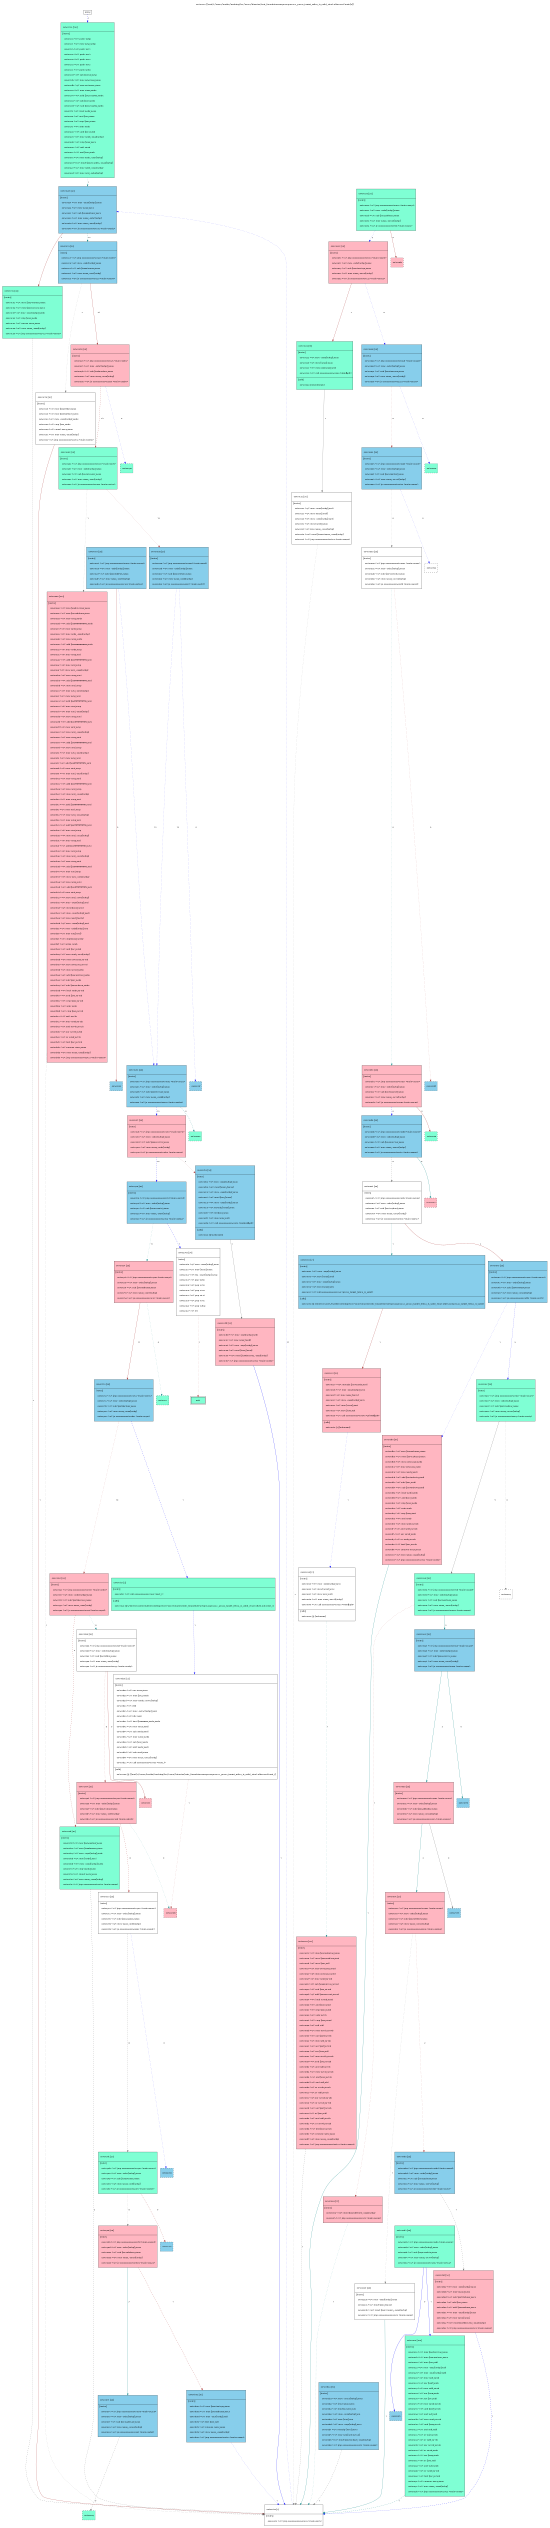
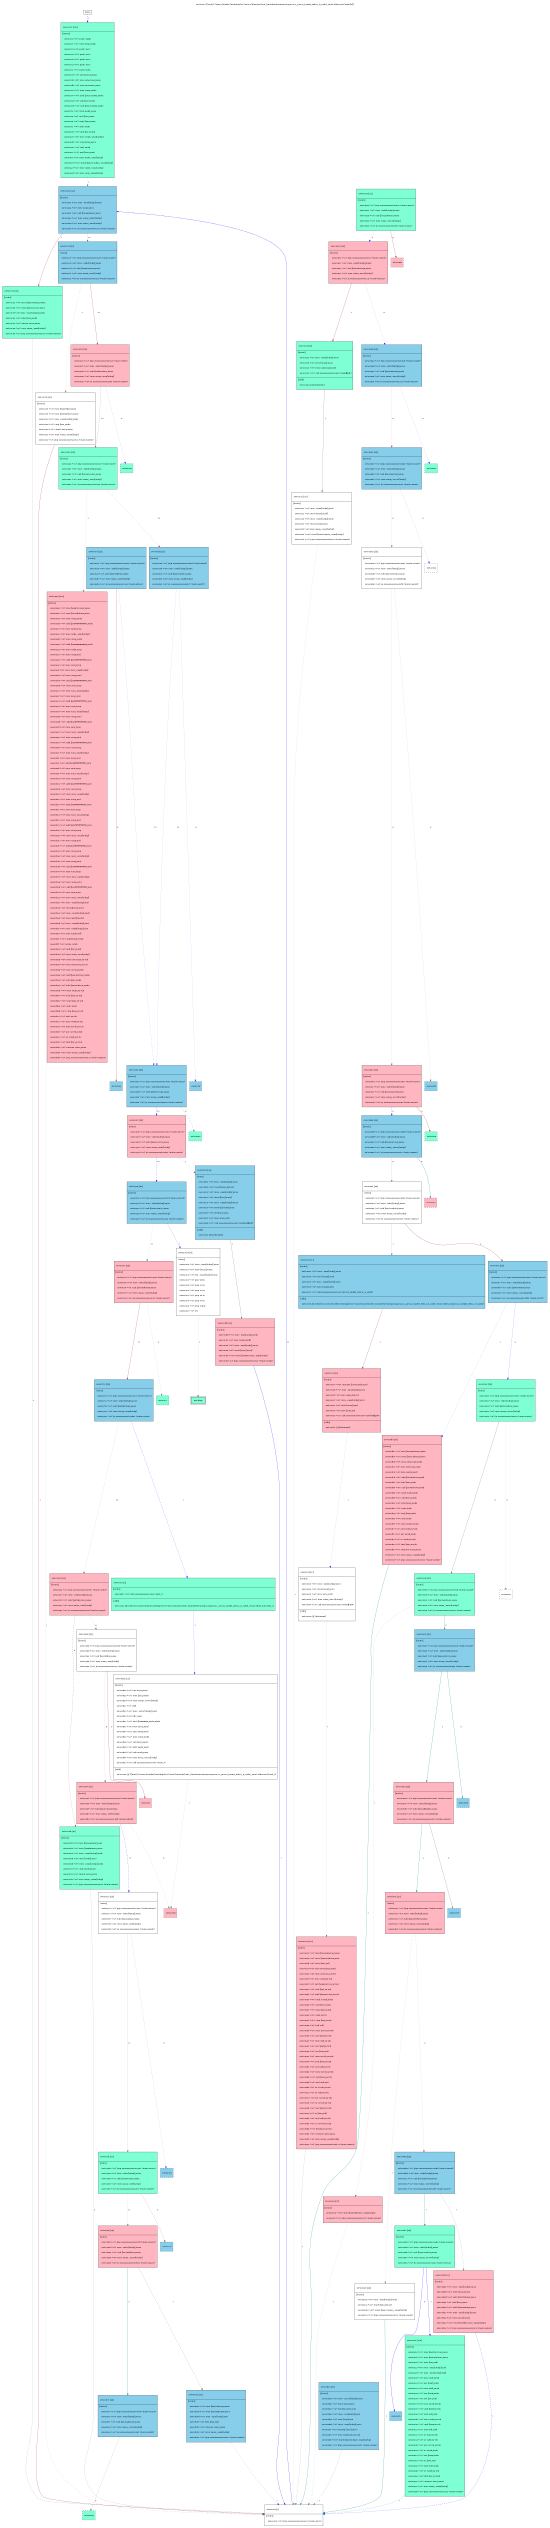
(286, 1292) -> (286, 1292)
(198, 1400) -> (198, 1400)
(127, 1857) -> (127, 1857)
none -> (425, 2209)
